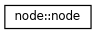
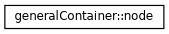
(48, 17) -> (84, 17)
